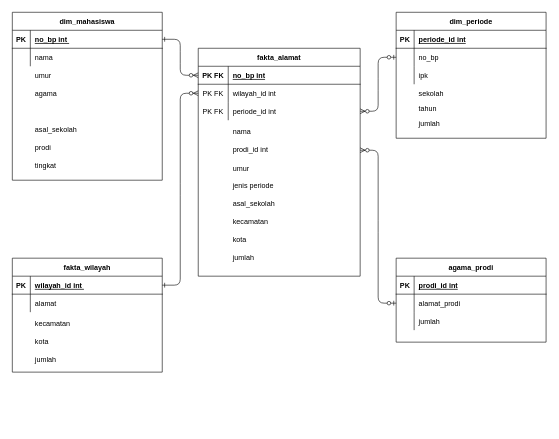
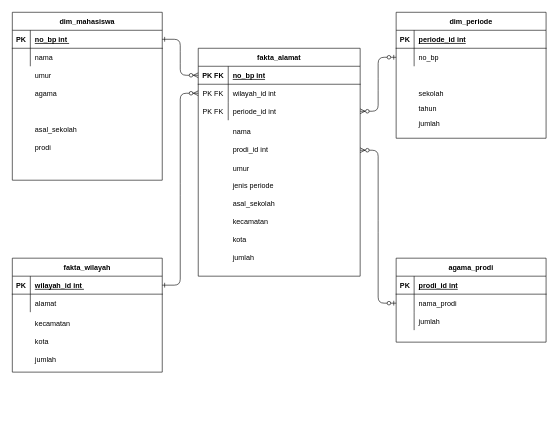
(480, 75) -> none
(96, 165) -> none
(441, 304) -> (438, 304)
